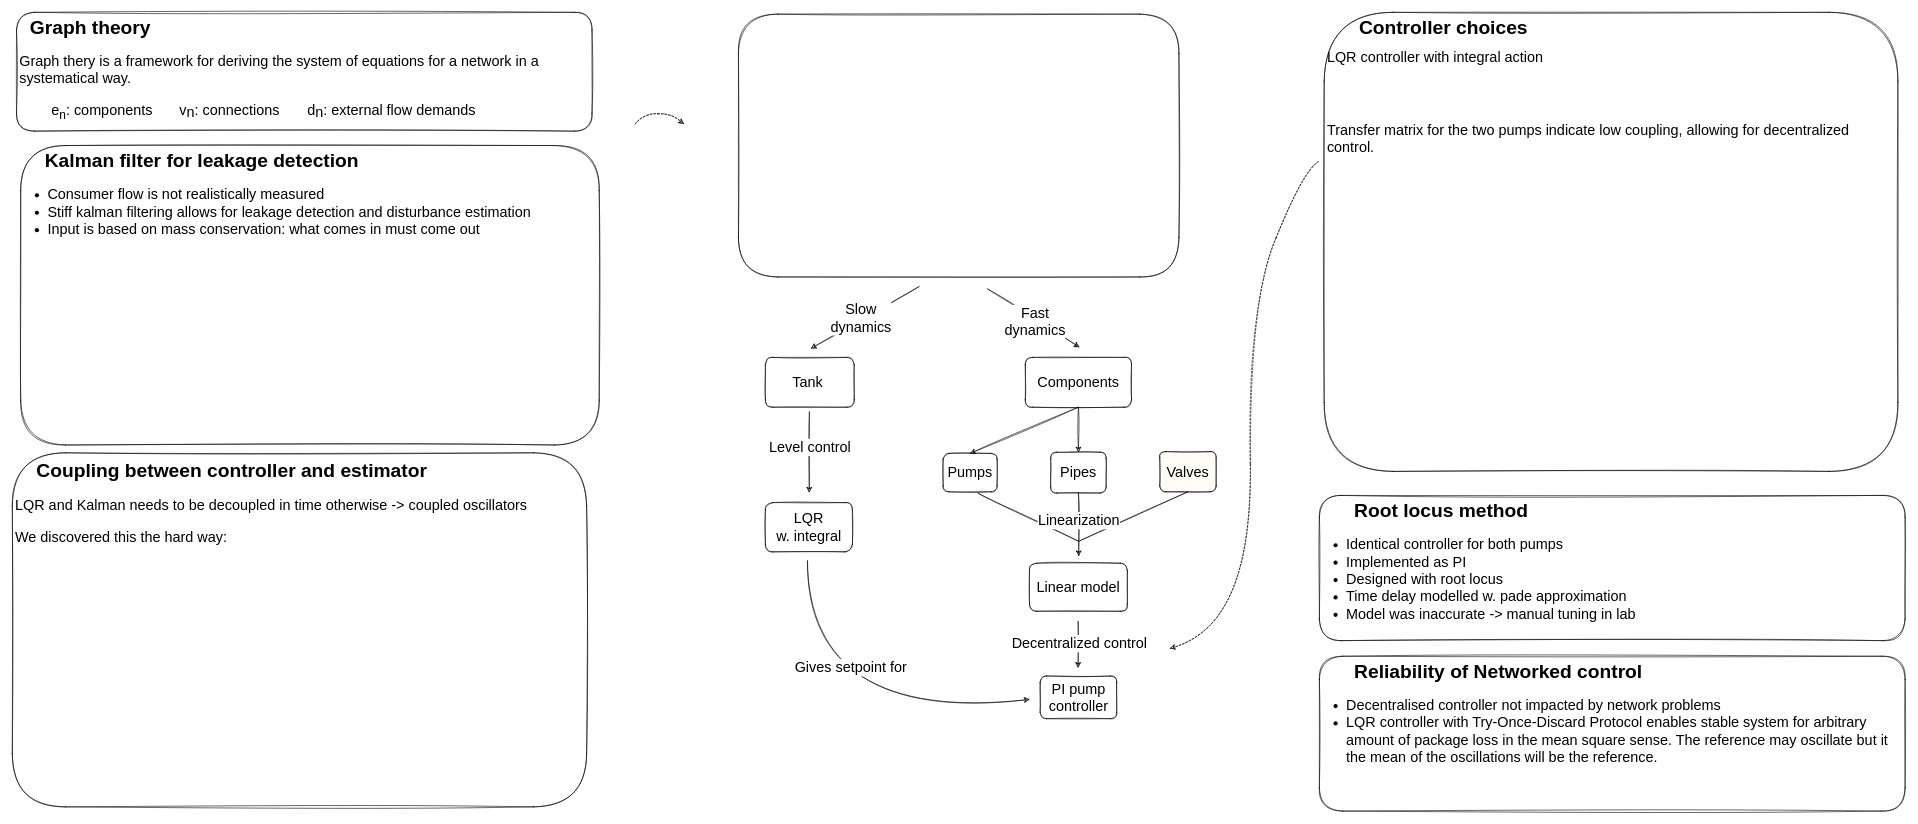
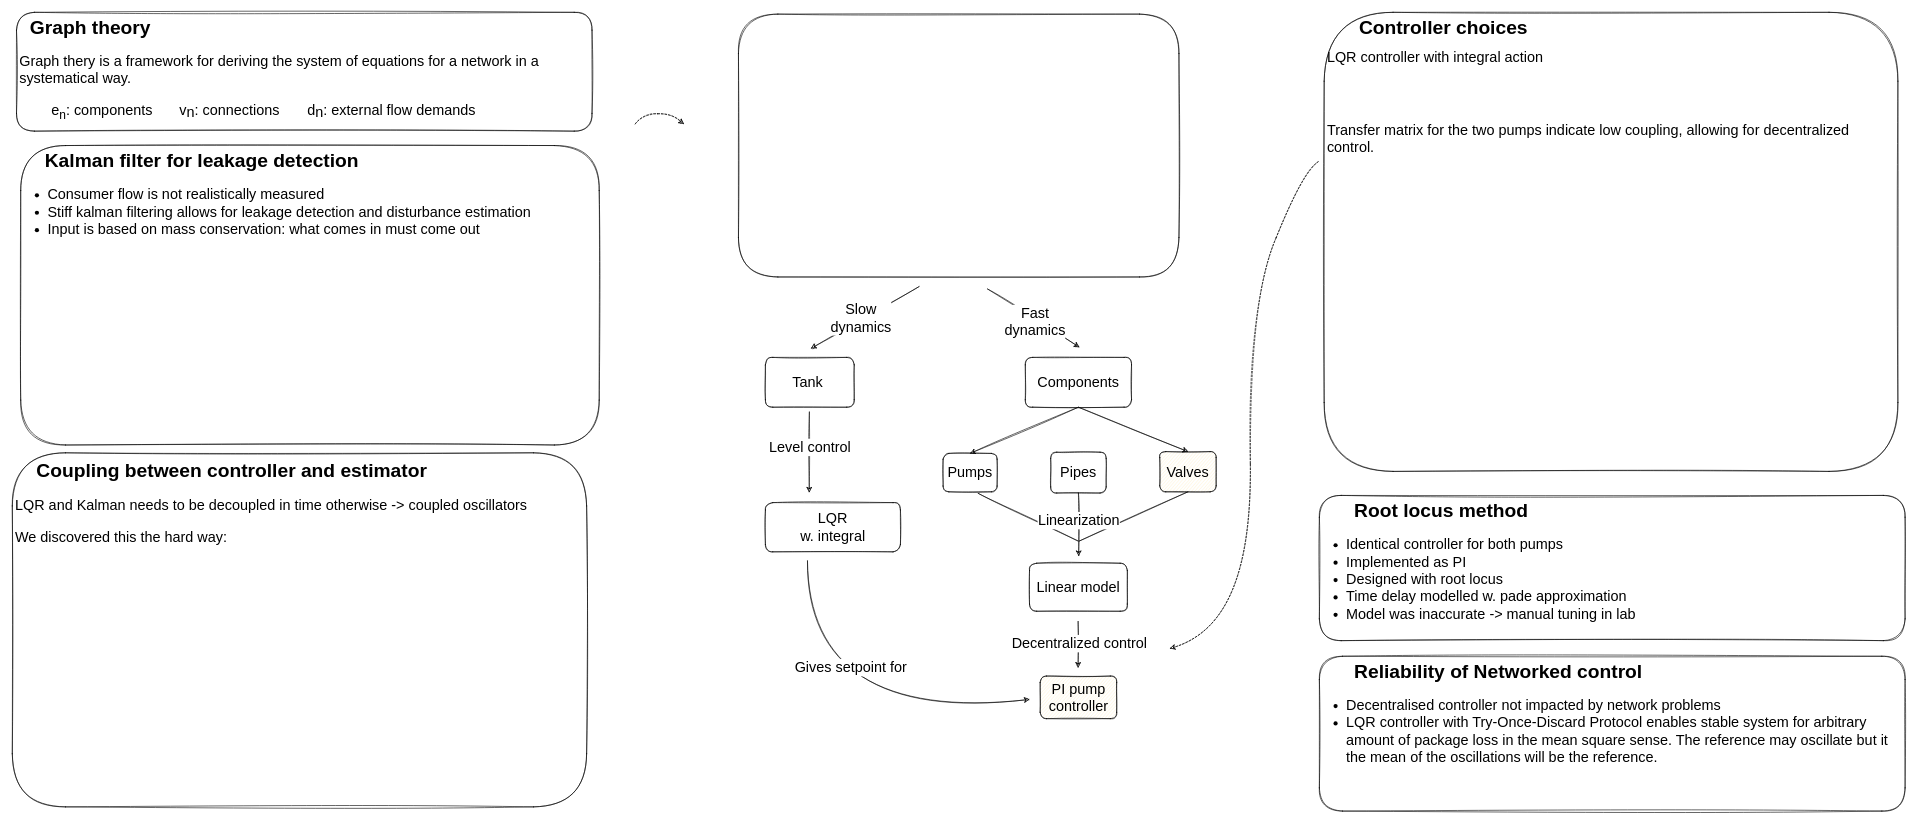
(1078, 440) -> (1133, 429)
(809, 527) -> (833, 527)
(1078, 697) -> (1078, 697)
